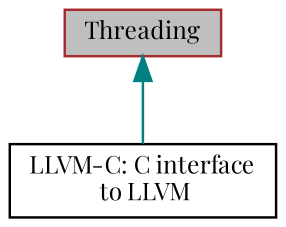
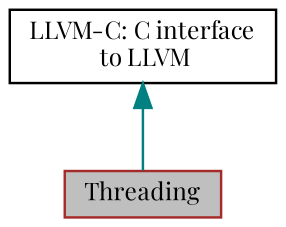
(143, 113) -> (143, 139)
